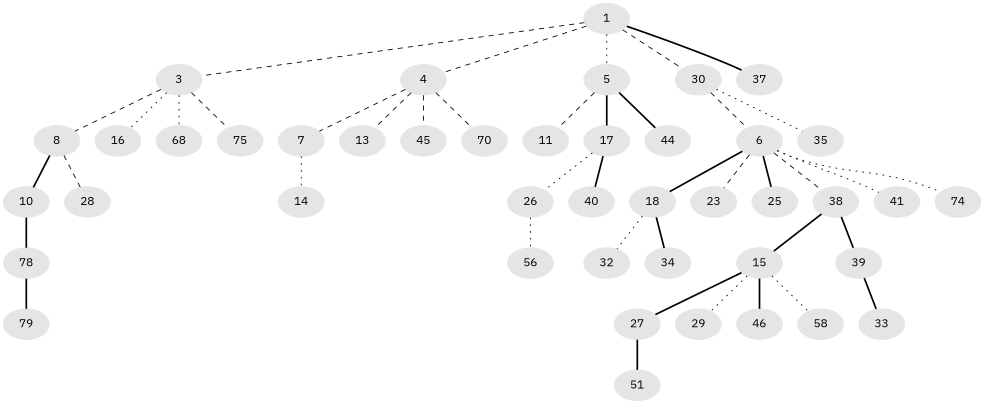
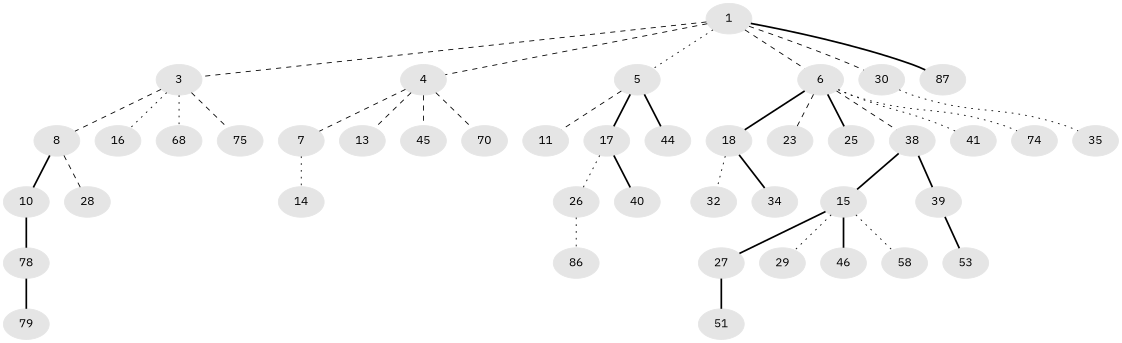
(760, 80) -> (943, 80)
(729, 110) -> (775, 49)
(530, 263) -> (576, 263)
(882, 324) -> (966, 263)
